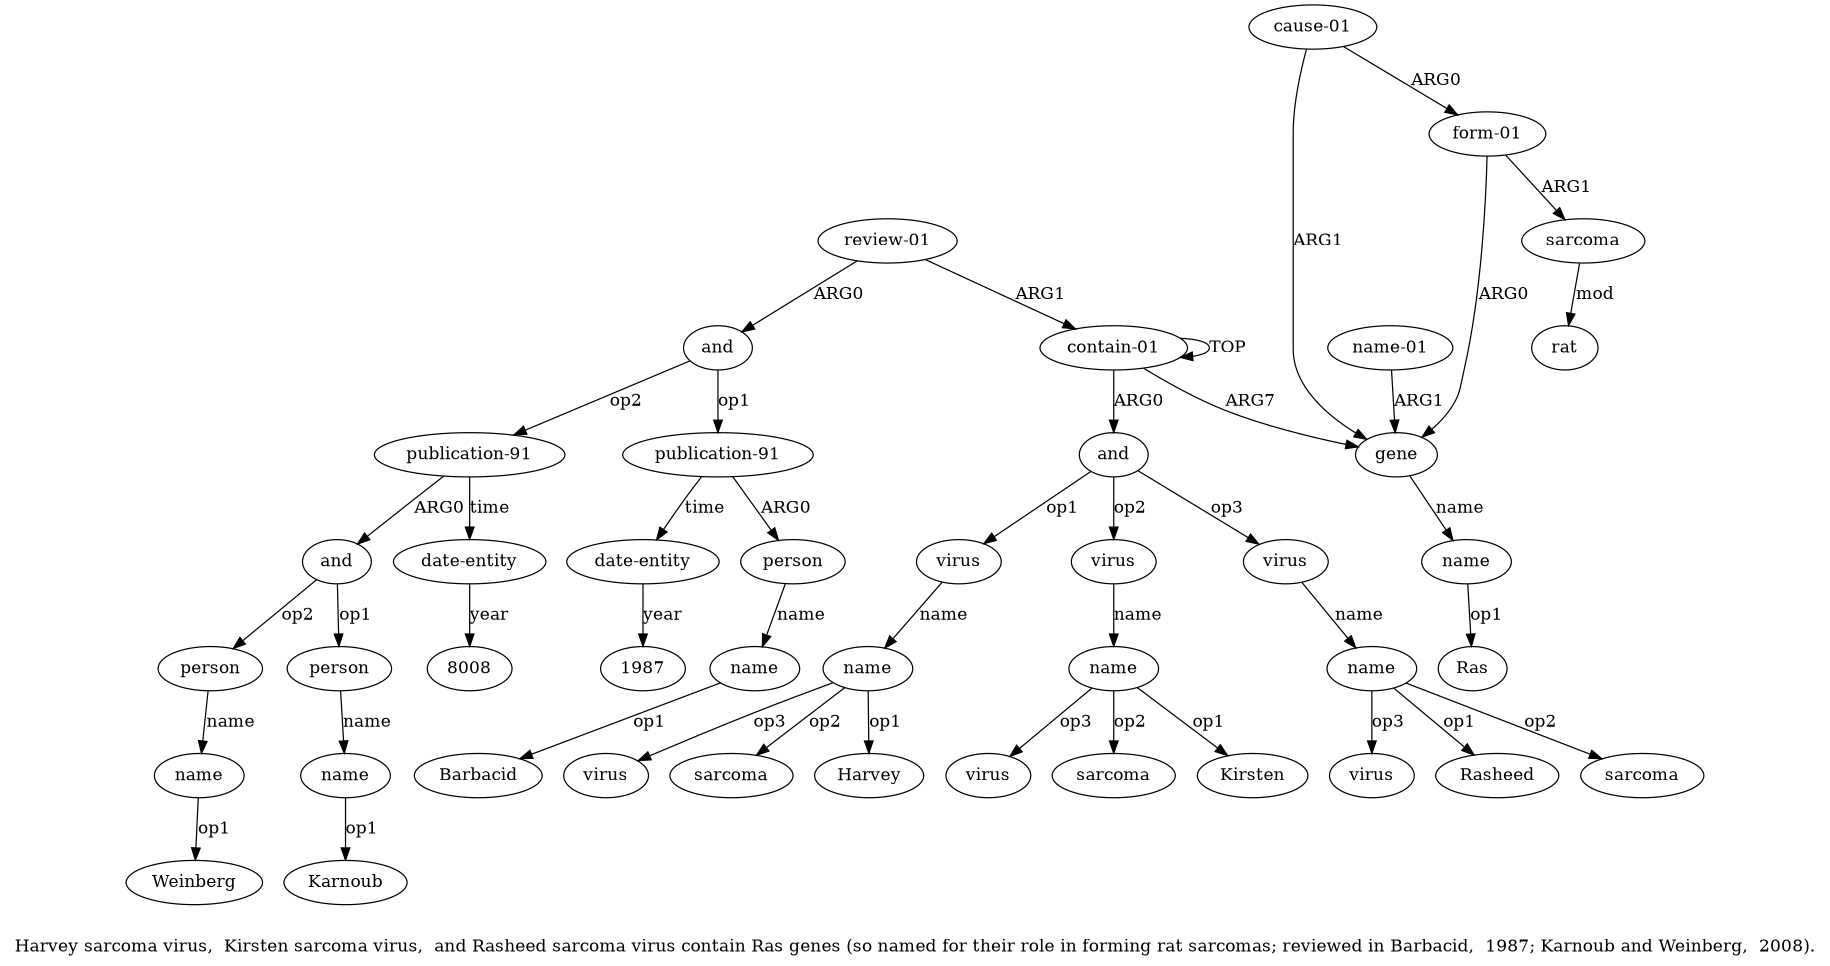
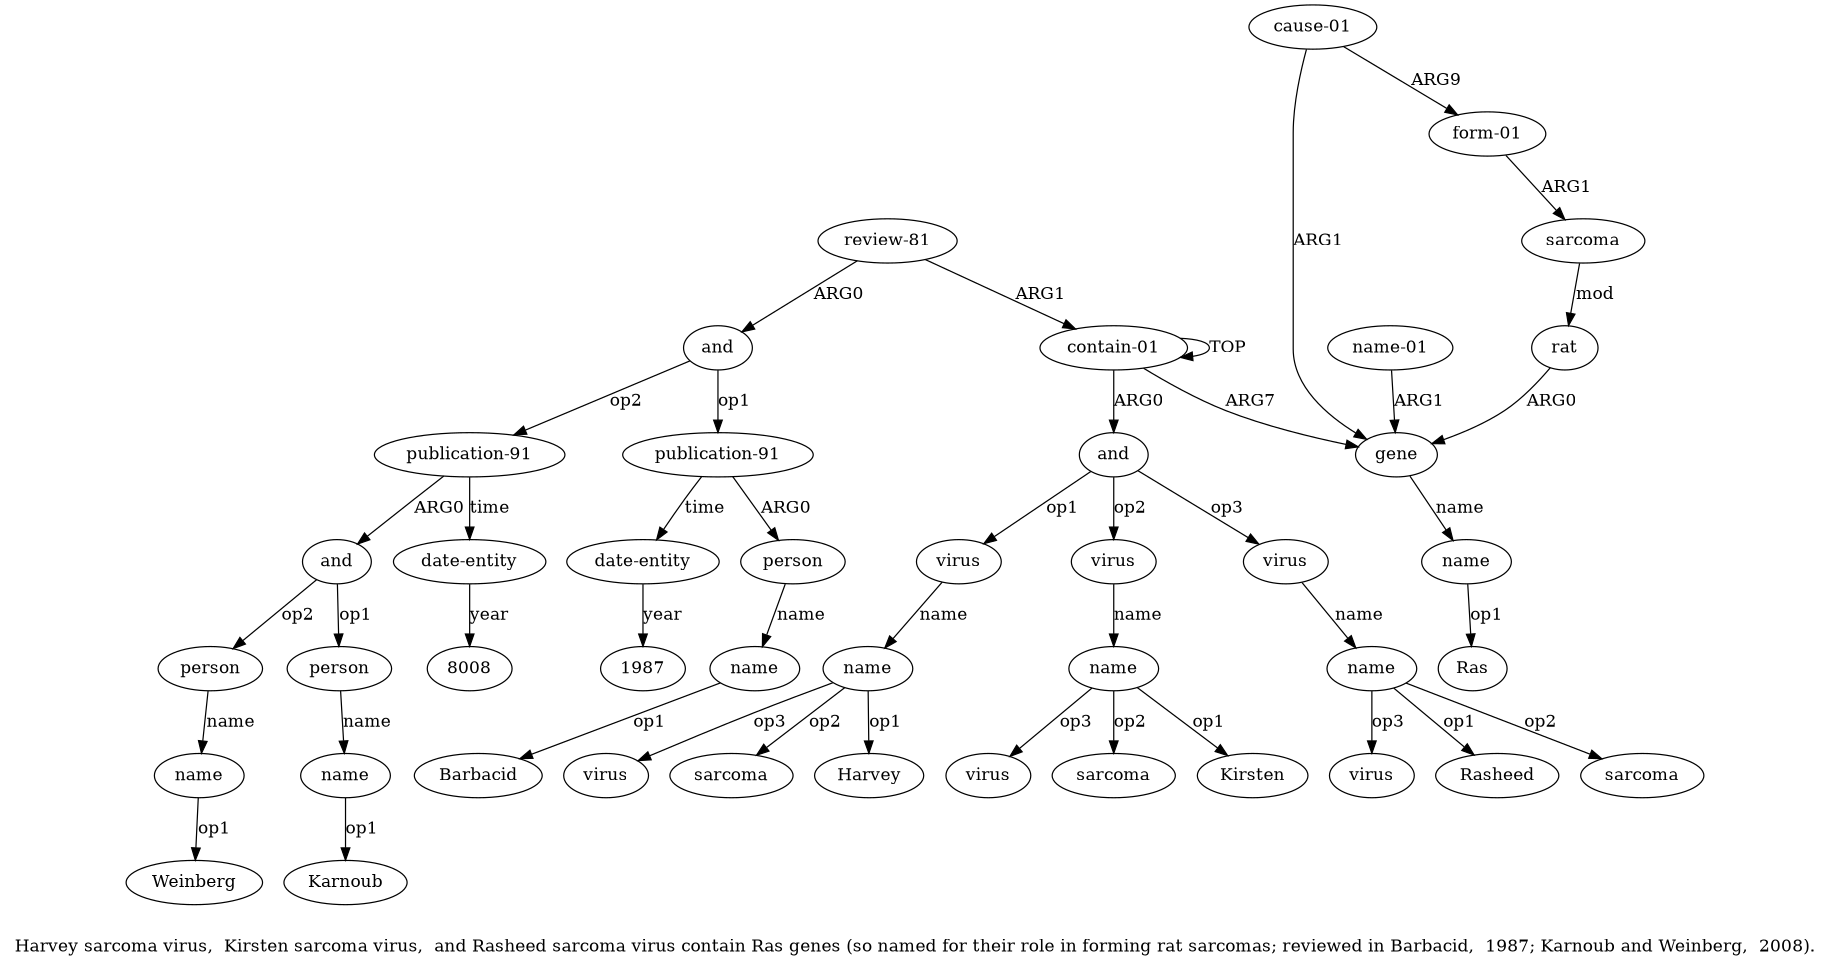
(1436, 81) -> (1436, 81)
(888, 241) -> (888, 241)
(1476, 298) -> (1503, 412)
